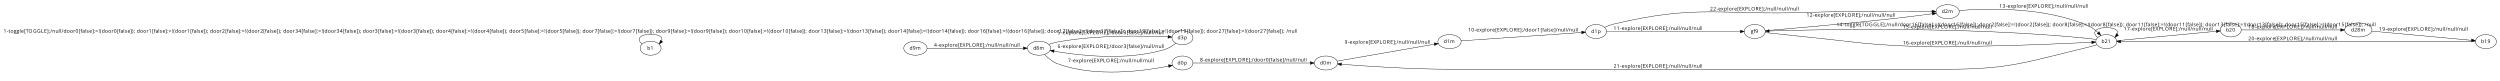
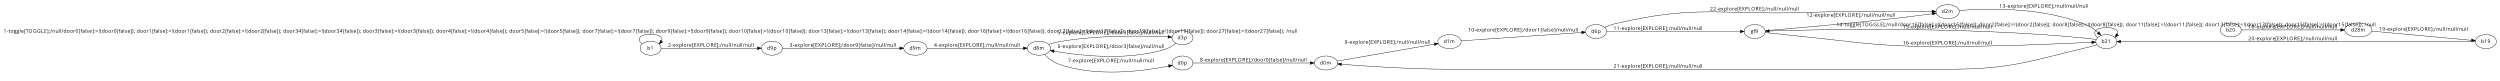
(1596, 32) -> (1596, 32)
(2166, 36) -> none
none -> (772, 48)
